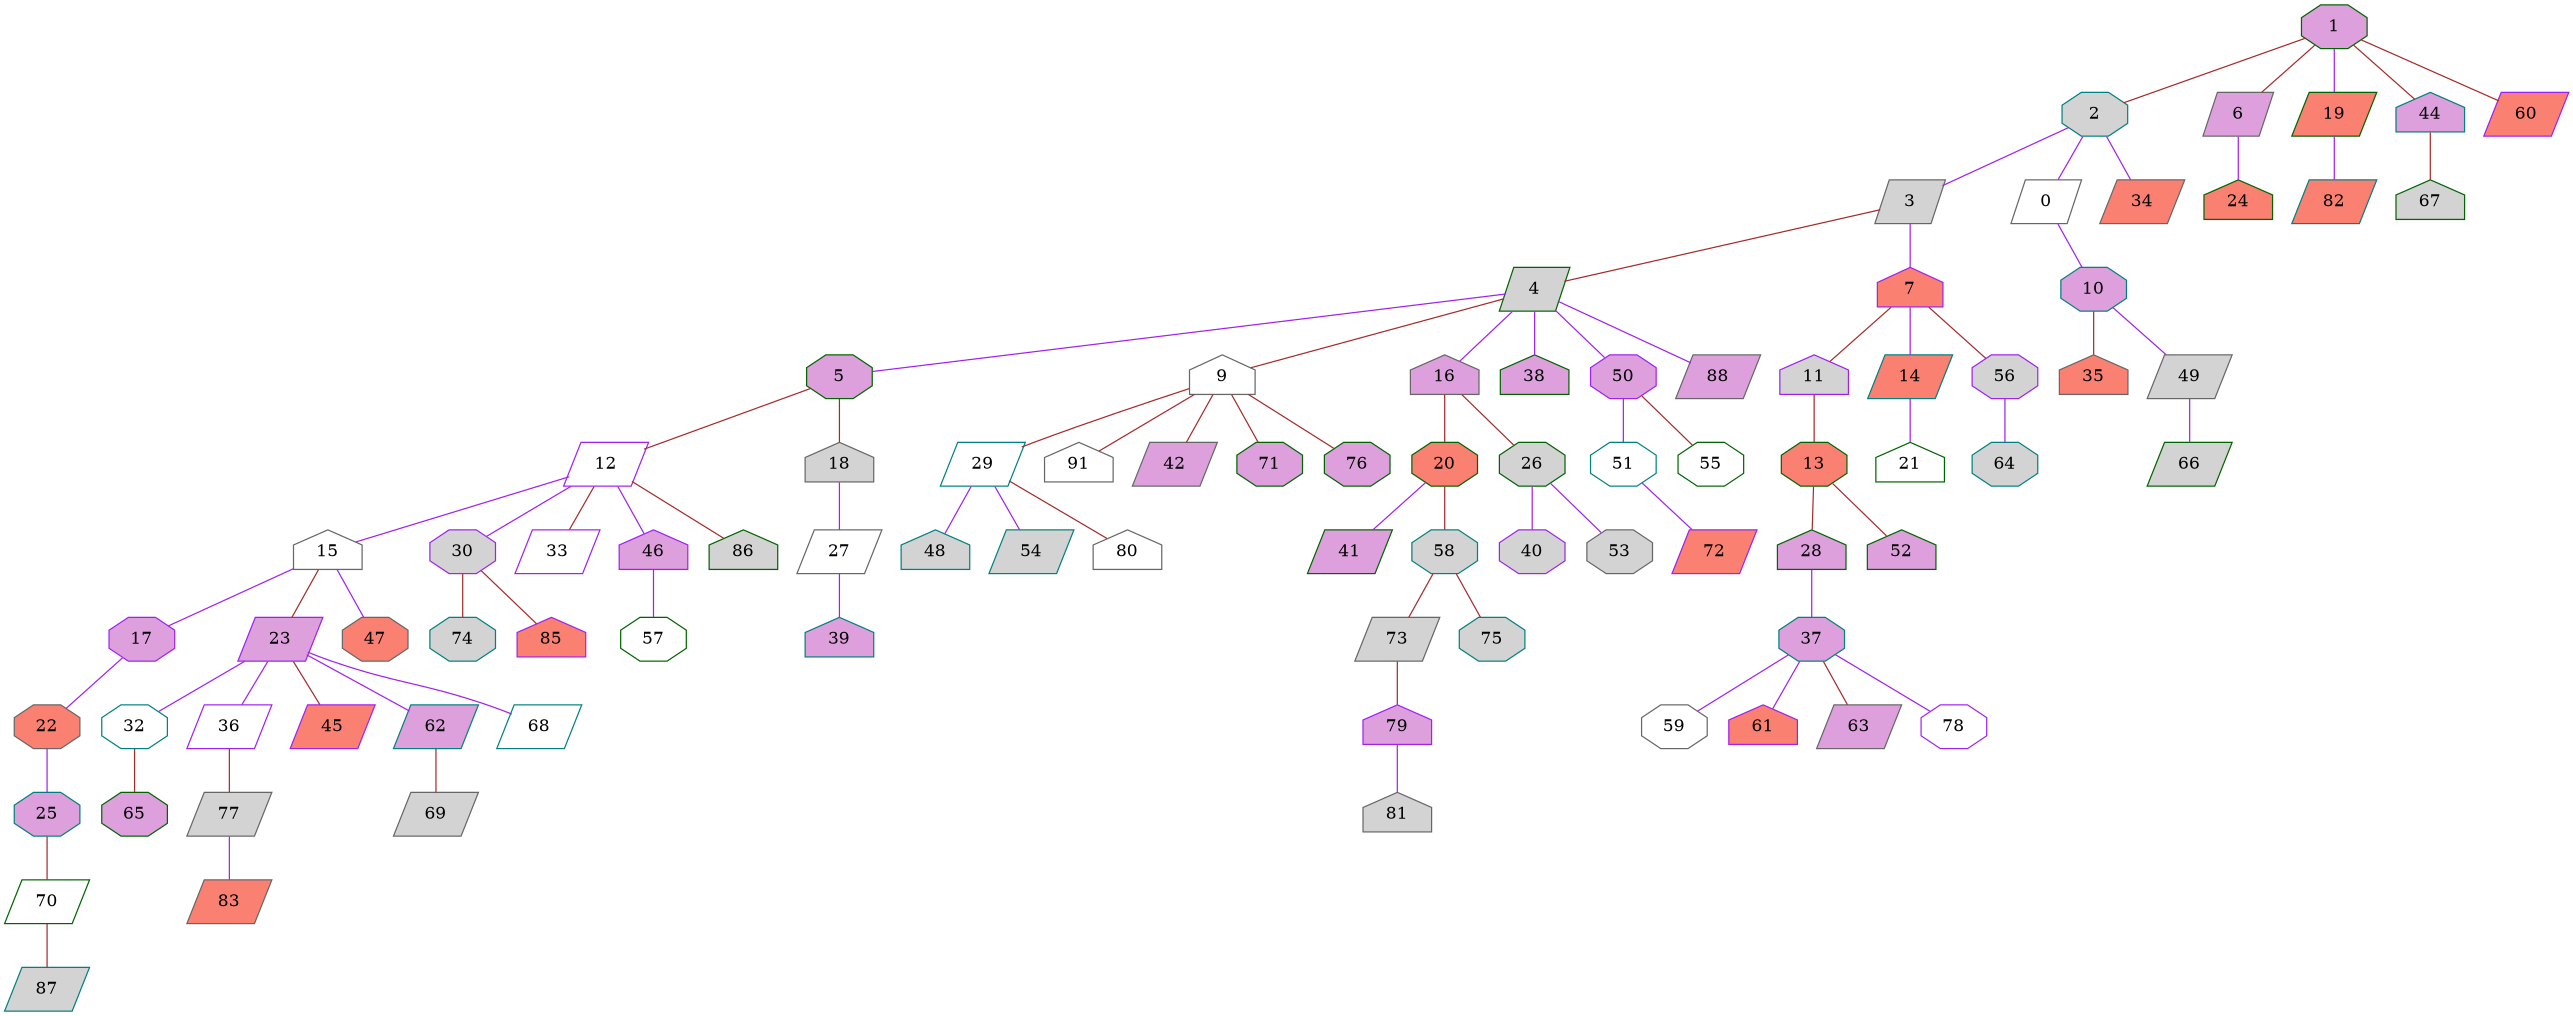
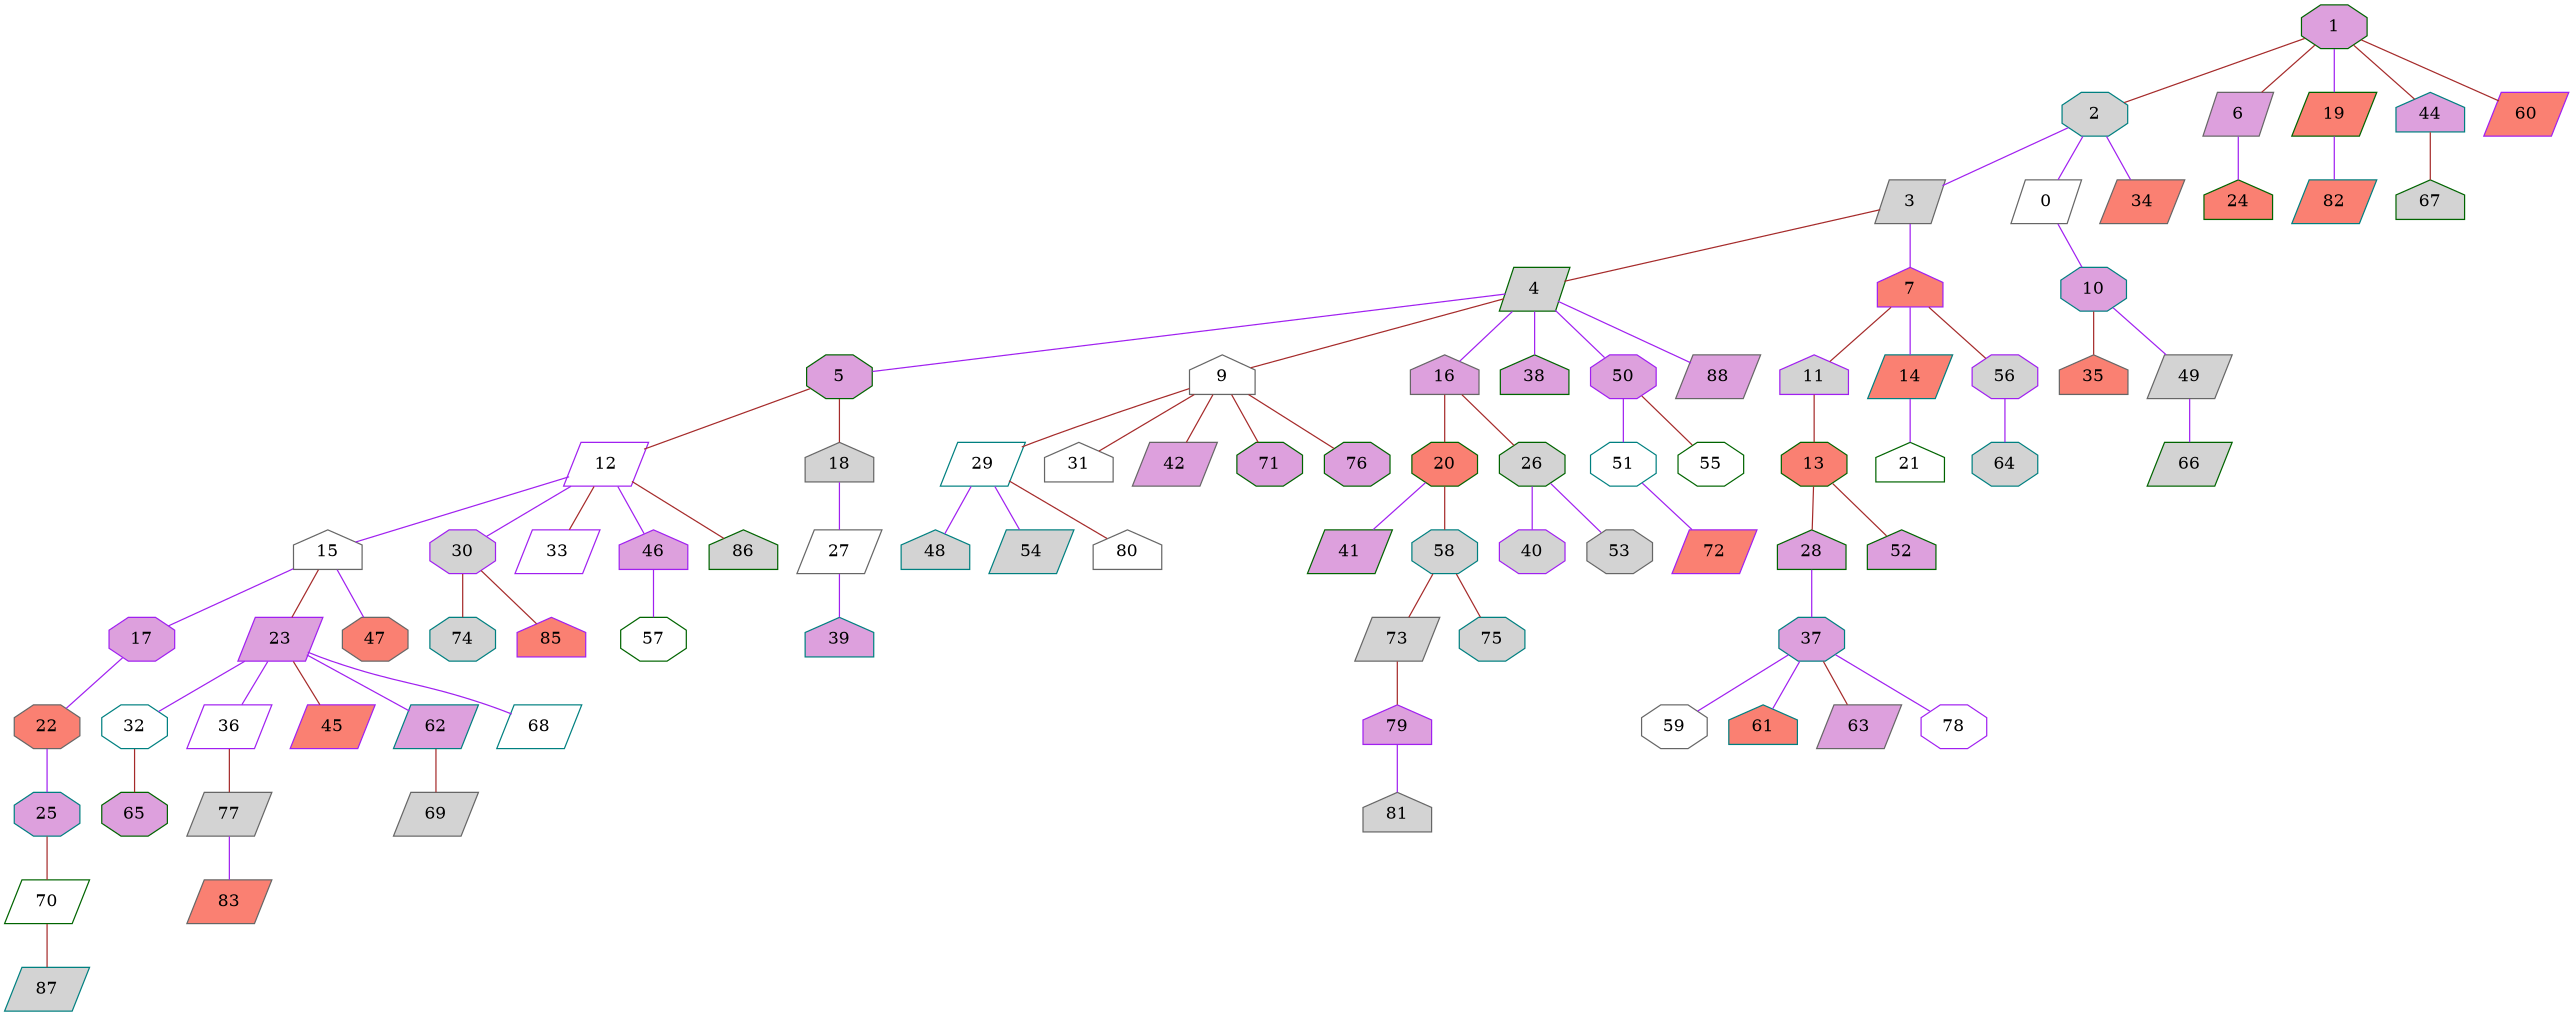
(1079, 464) -> (1079, 464)
(1763, 727) -> (1763, 727)
